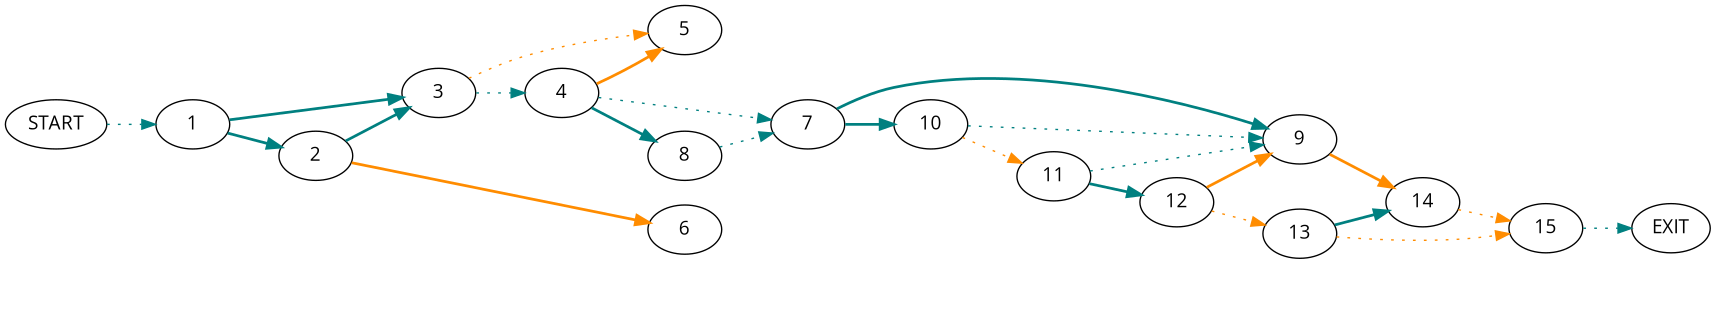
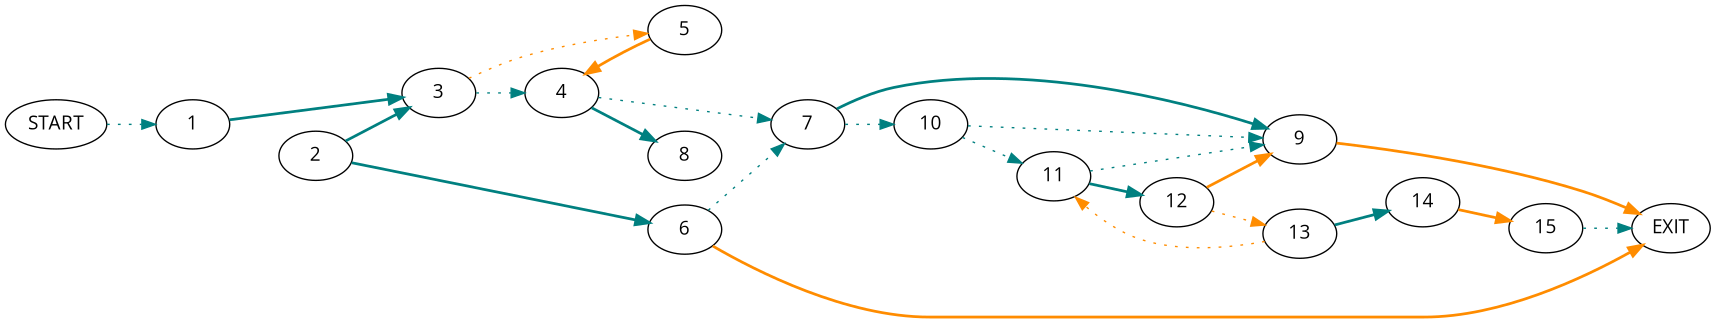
(623, 71) -> (624, 52)
(863, 124) -> (863, 124)
(248, 138) -> none
(740, 142) -> (741, 181)
(986, 148) -> (986, 148)
(1355, 168) -> (1484, 166)
(494, 191) -> (494, 191)
(1478, 214) -> (1478, 214)
(1416, 240) -> (1170, 246)
none -> (1171, 317)
